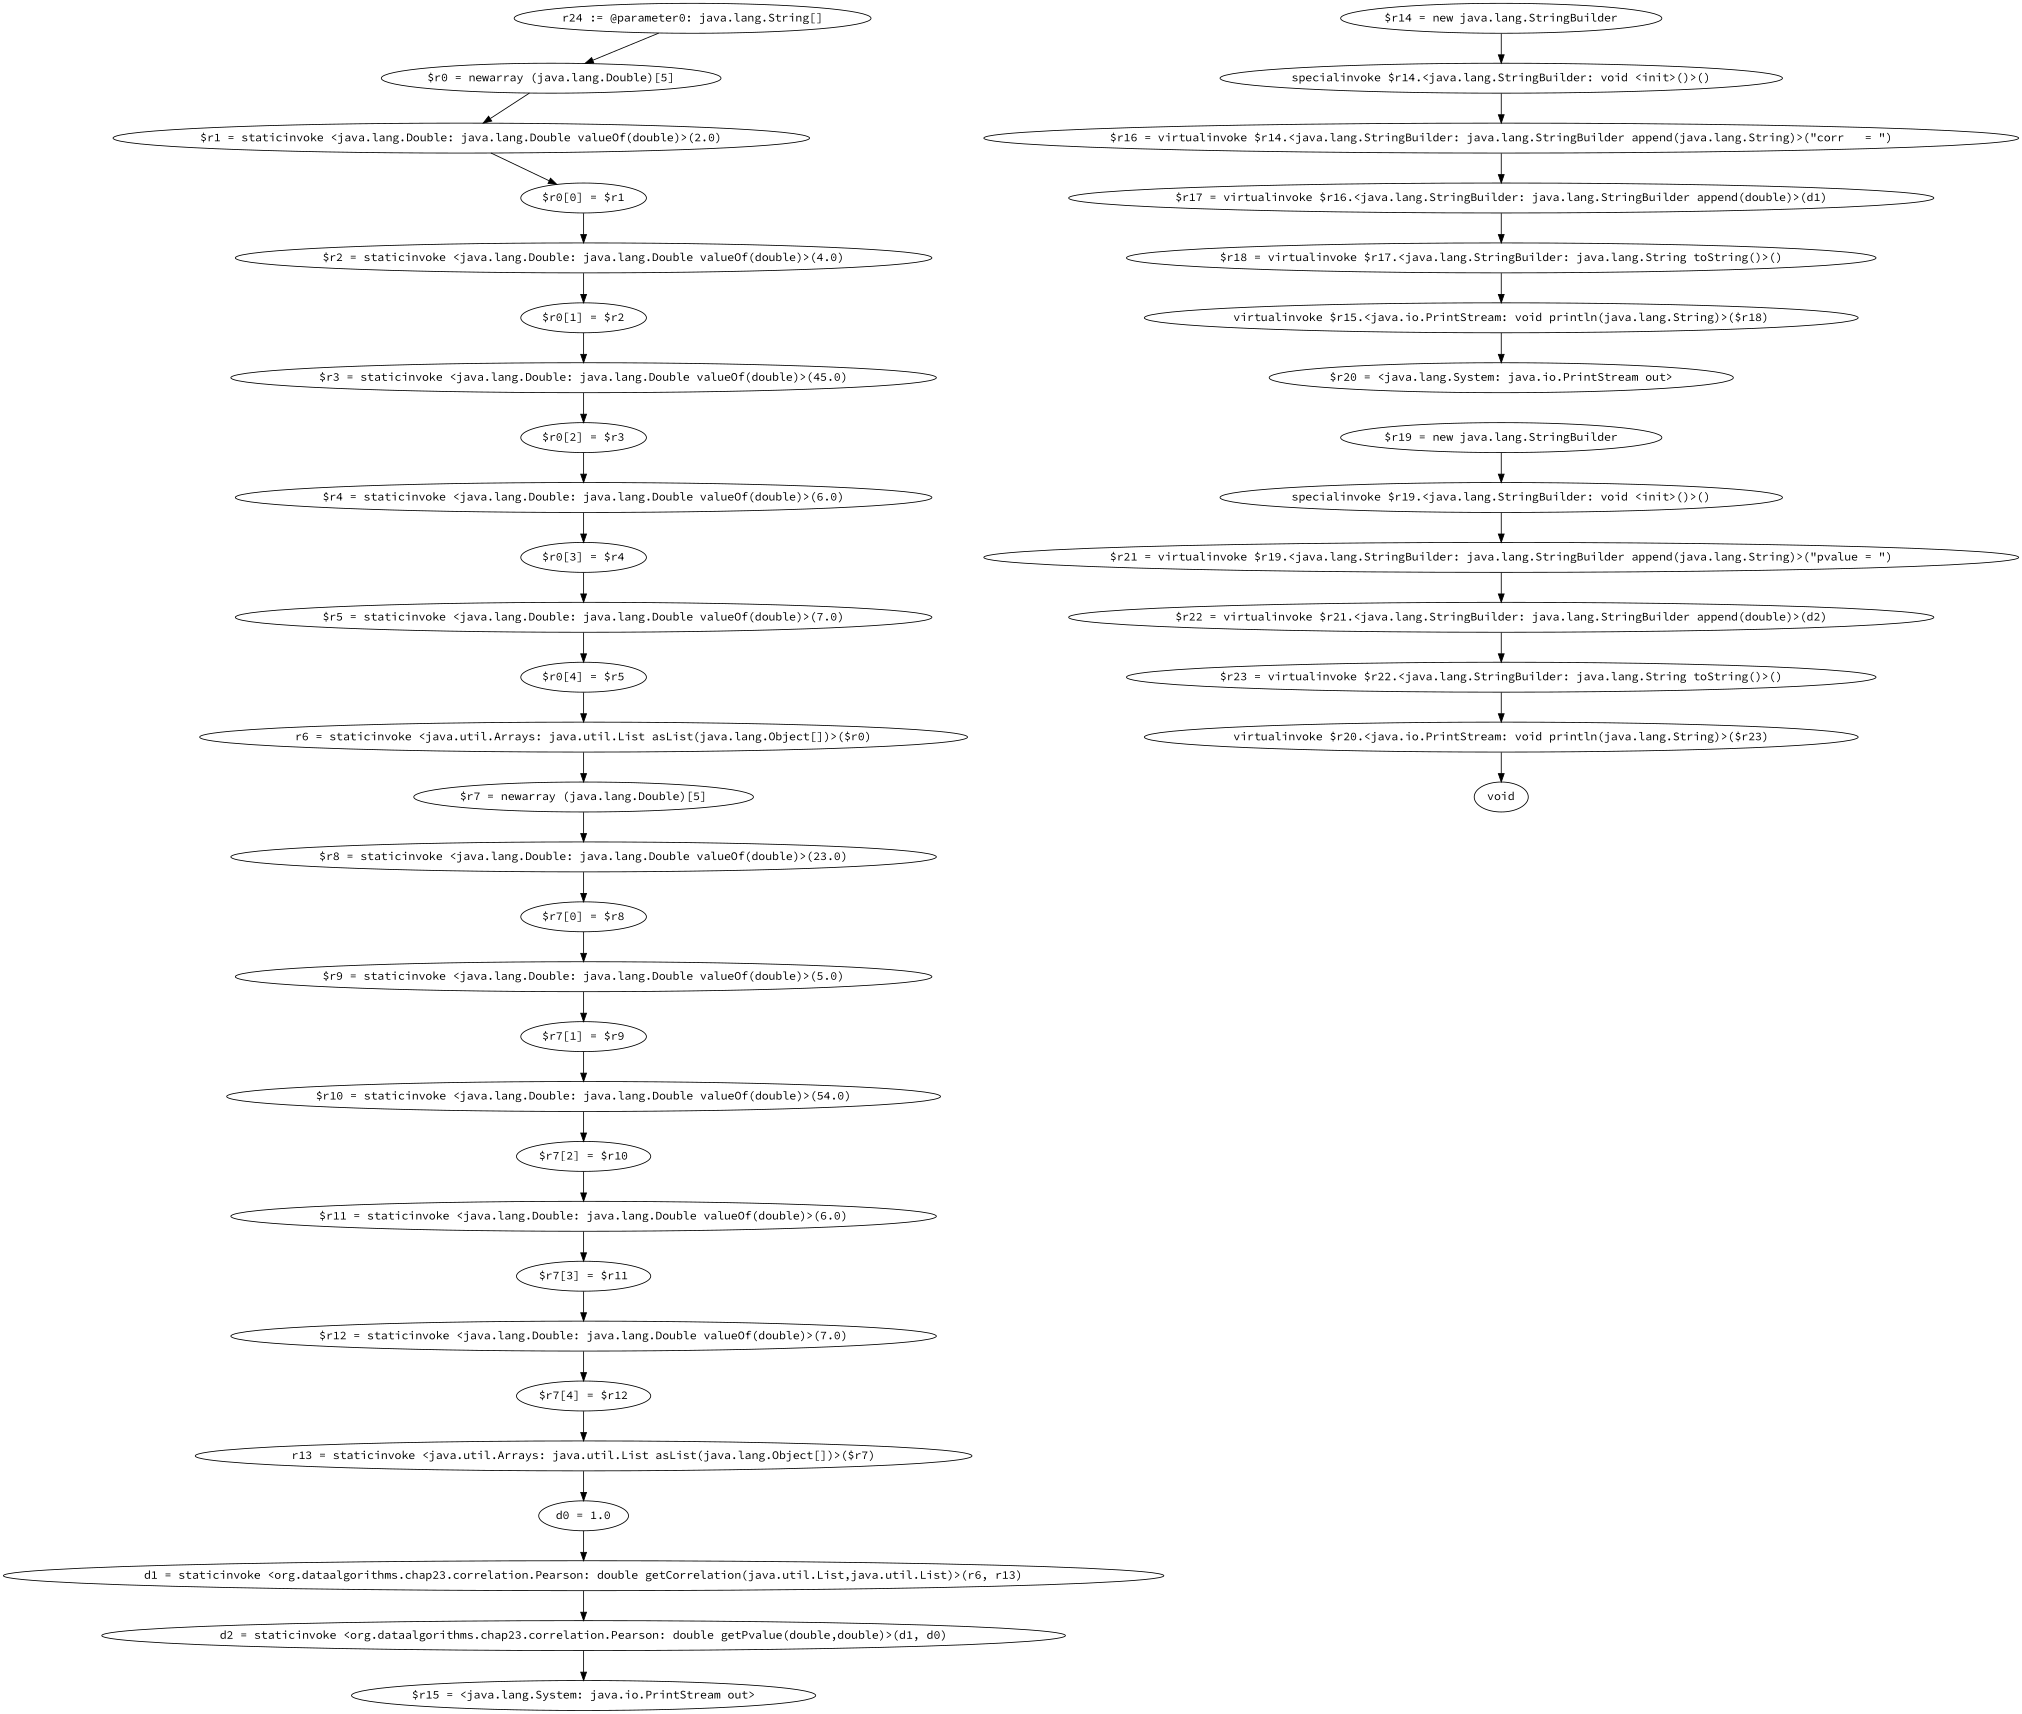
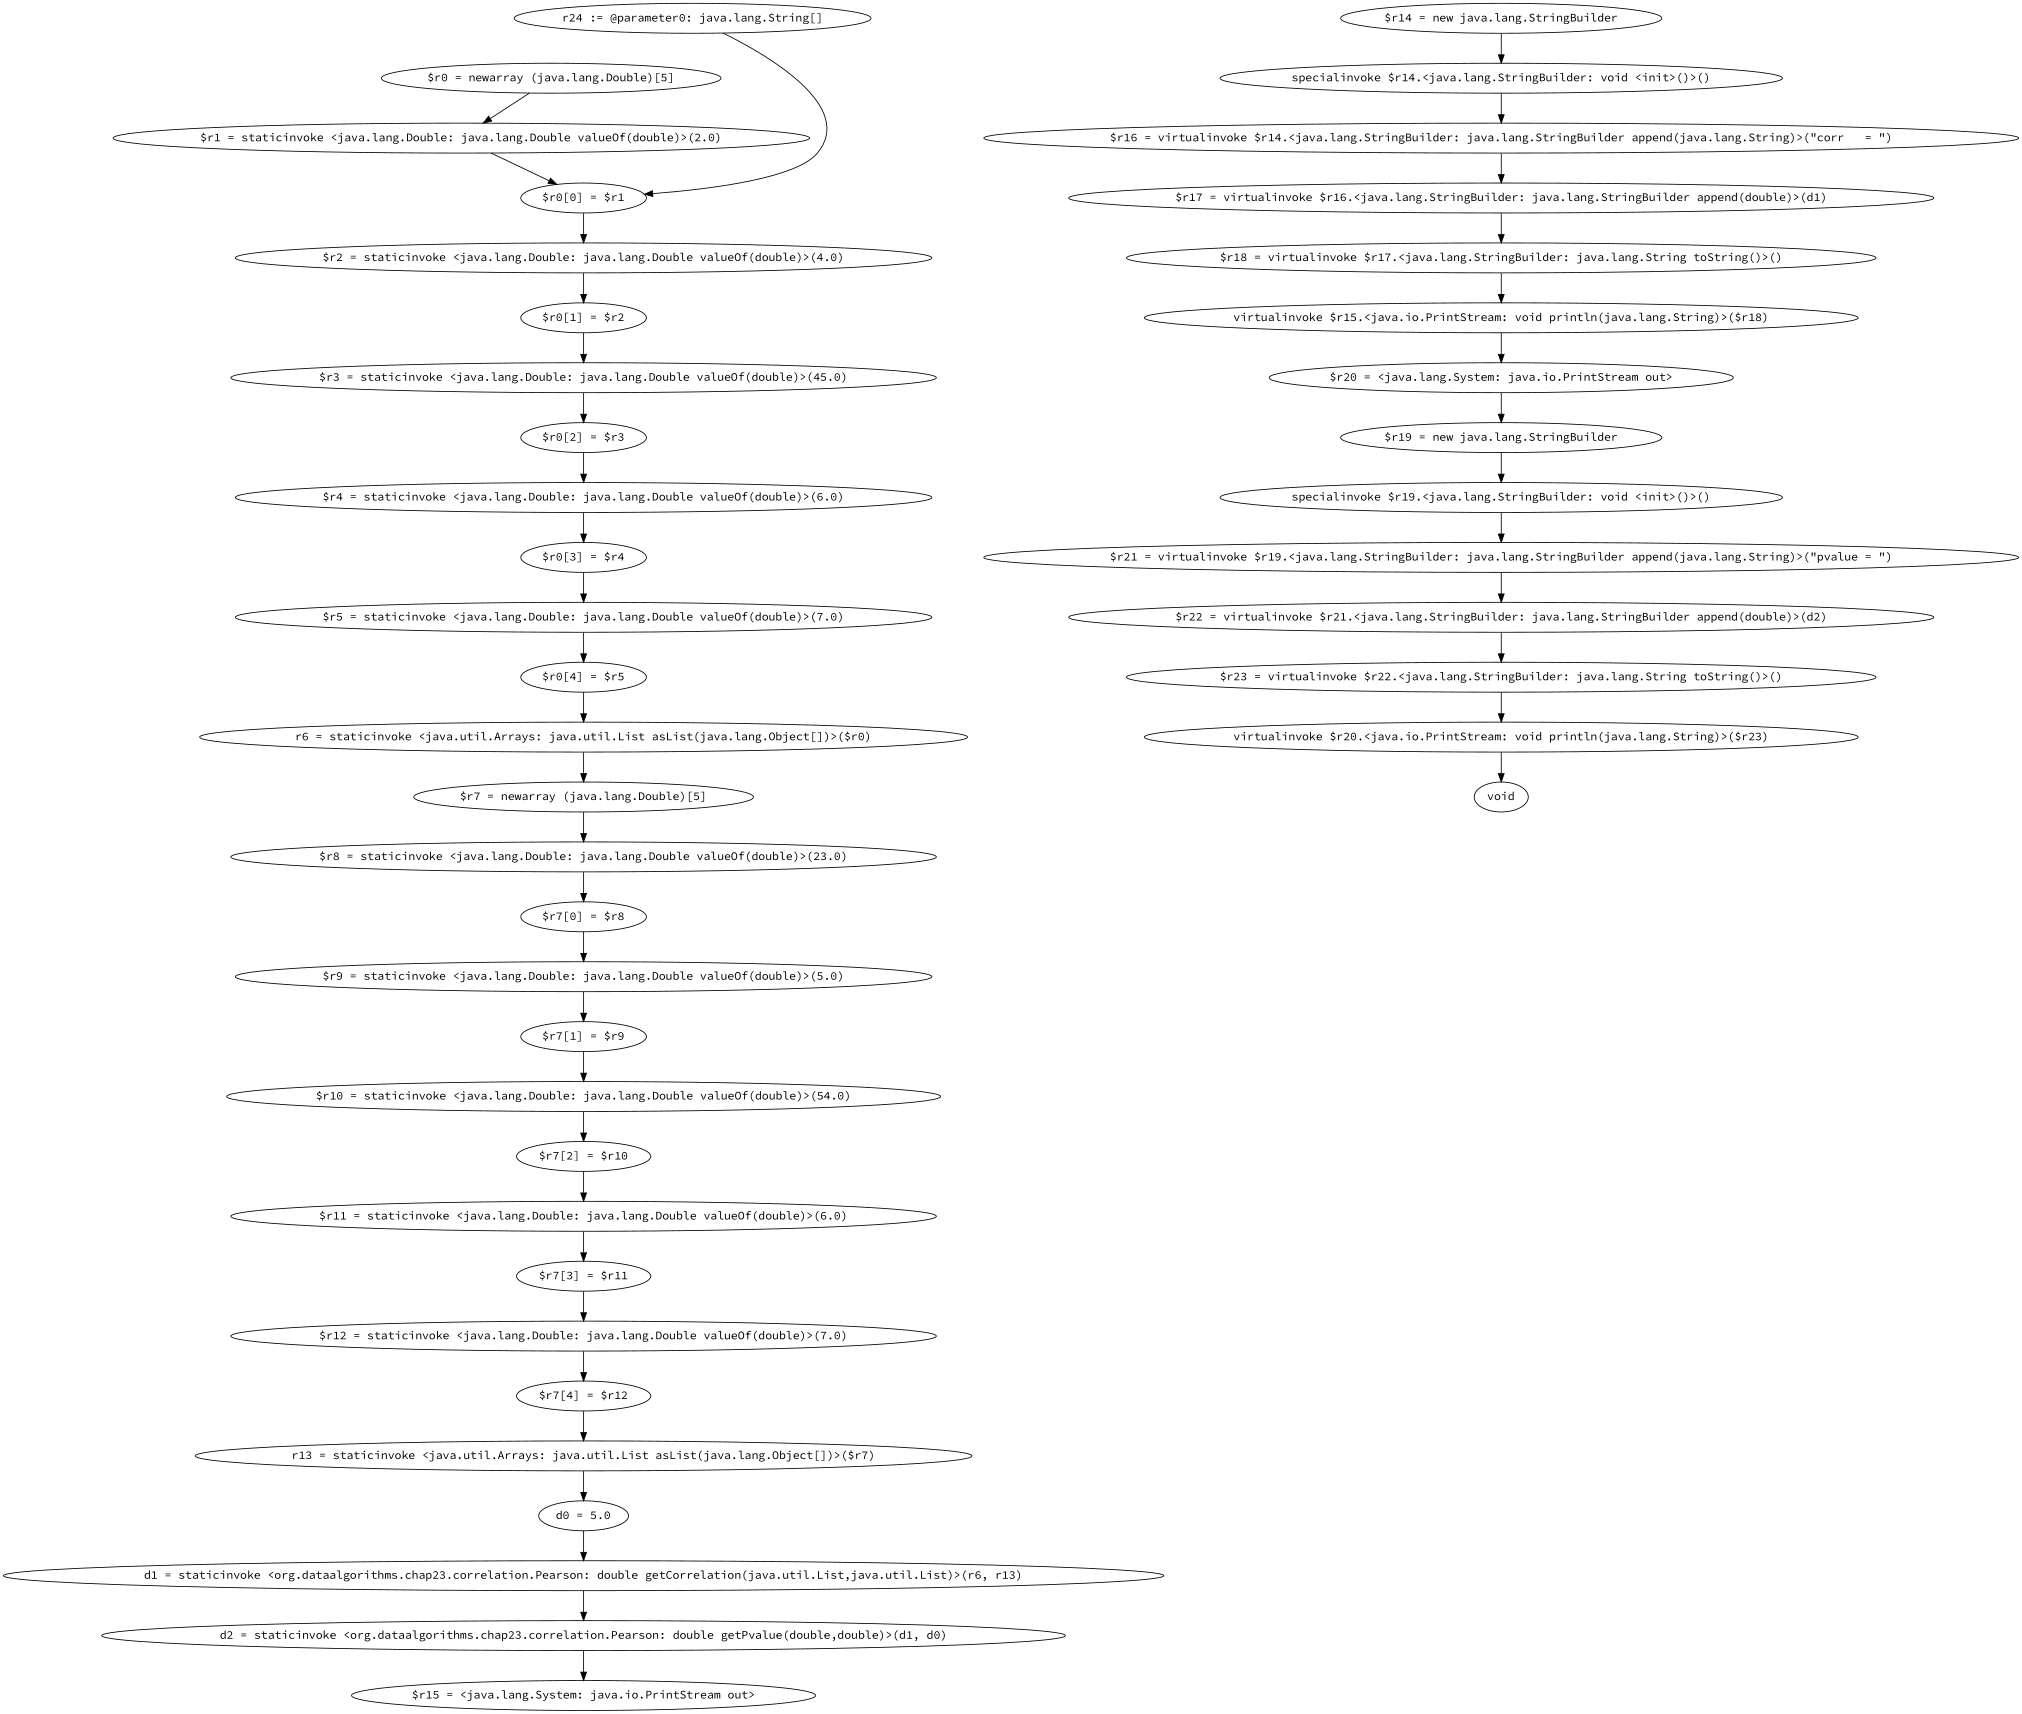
(626, 47) -> (818, 153)
none -> (1501, 404)
(584, 1516) -> (584, 1516)
